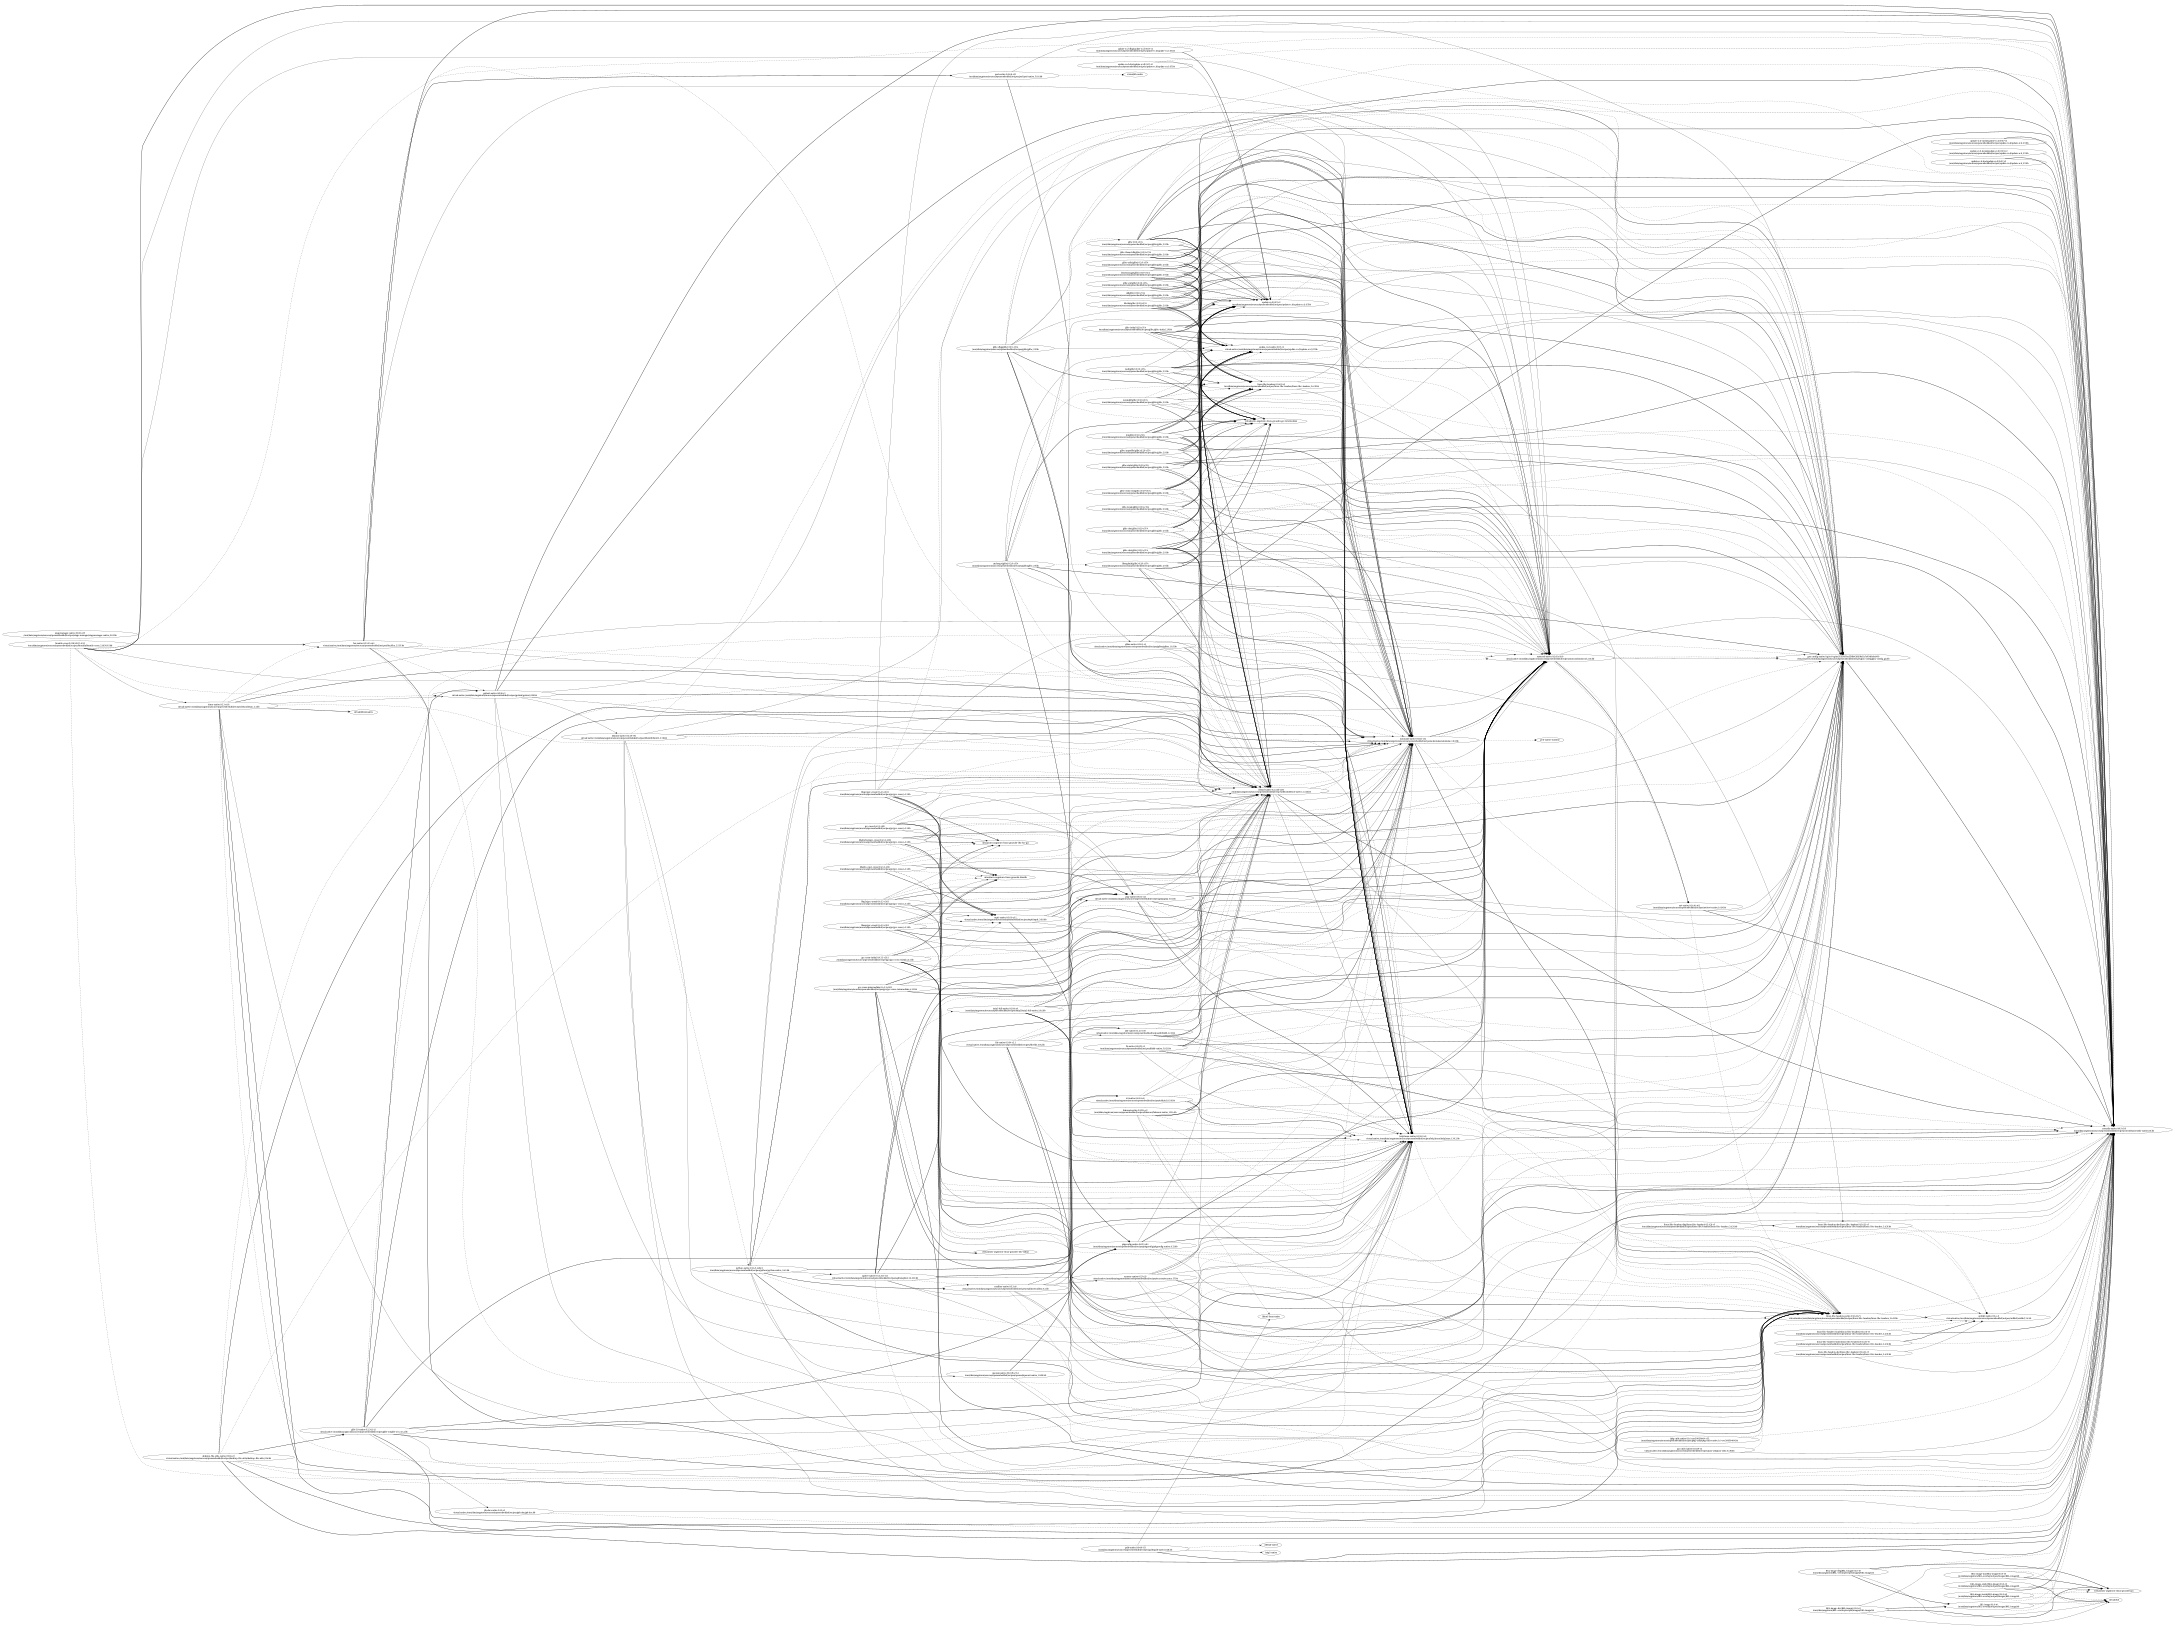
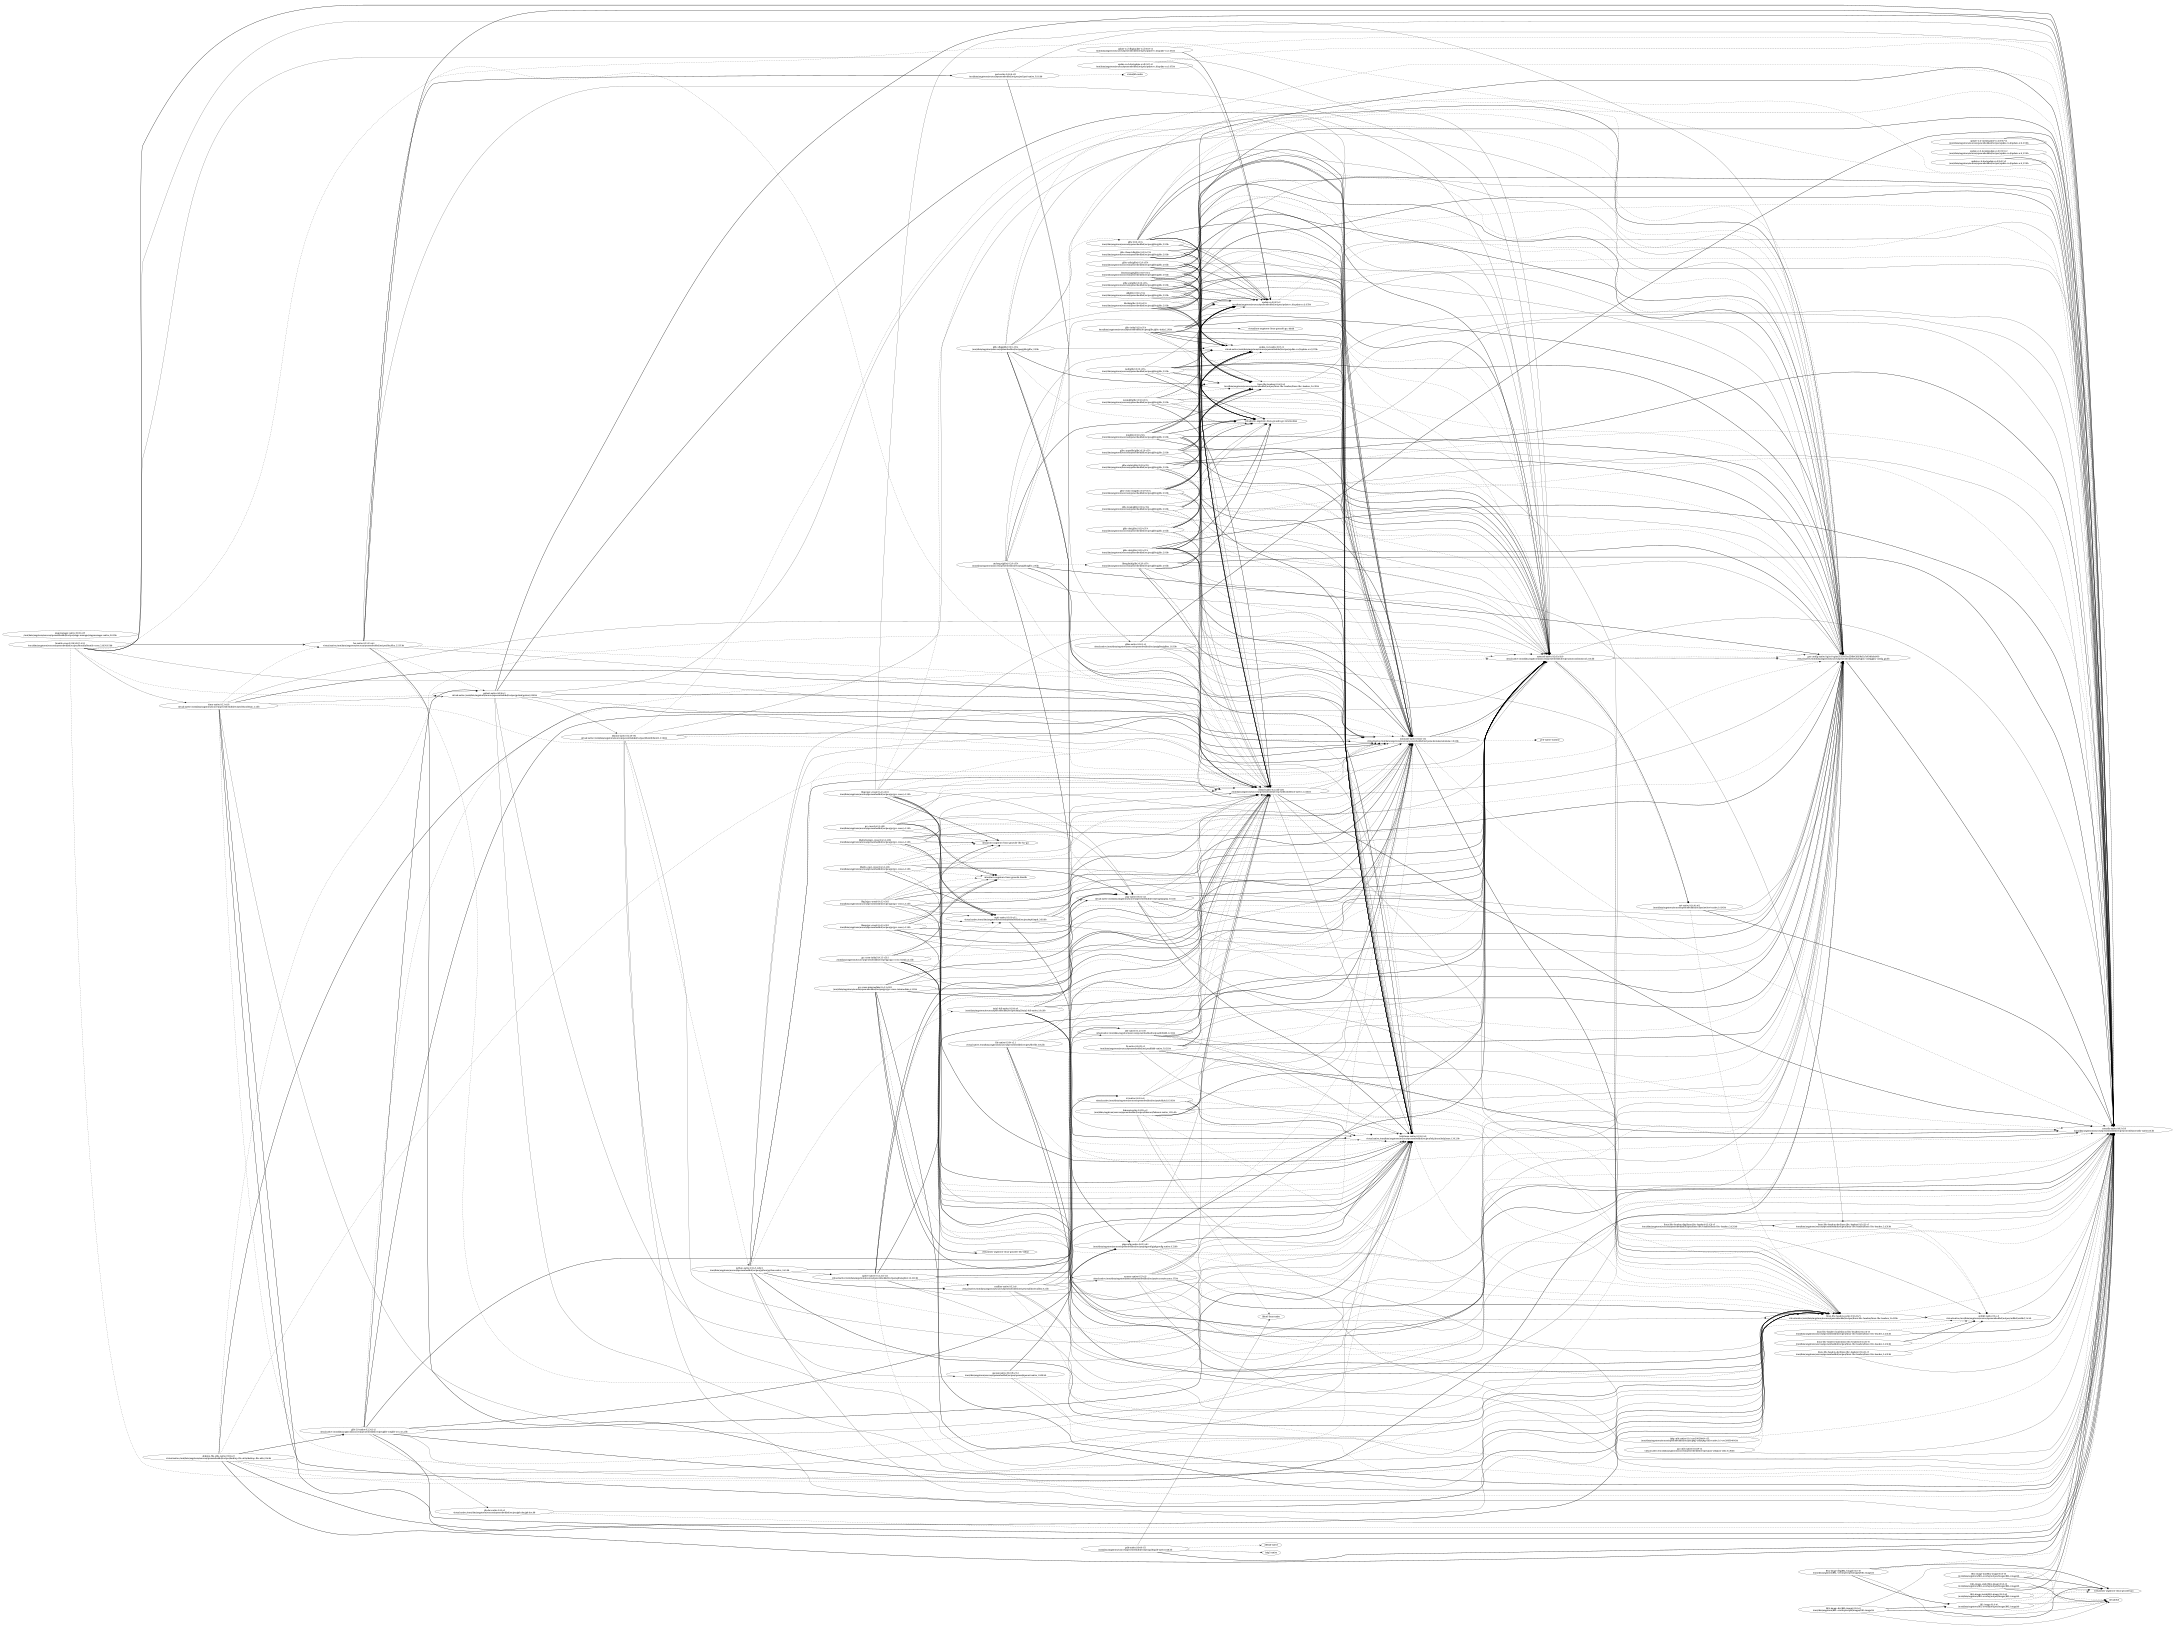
none -> (1271, 329)
(364, 712) -> none
